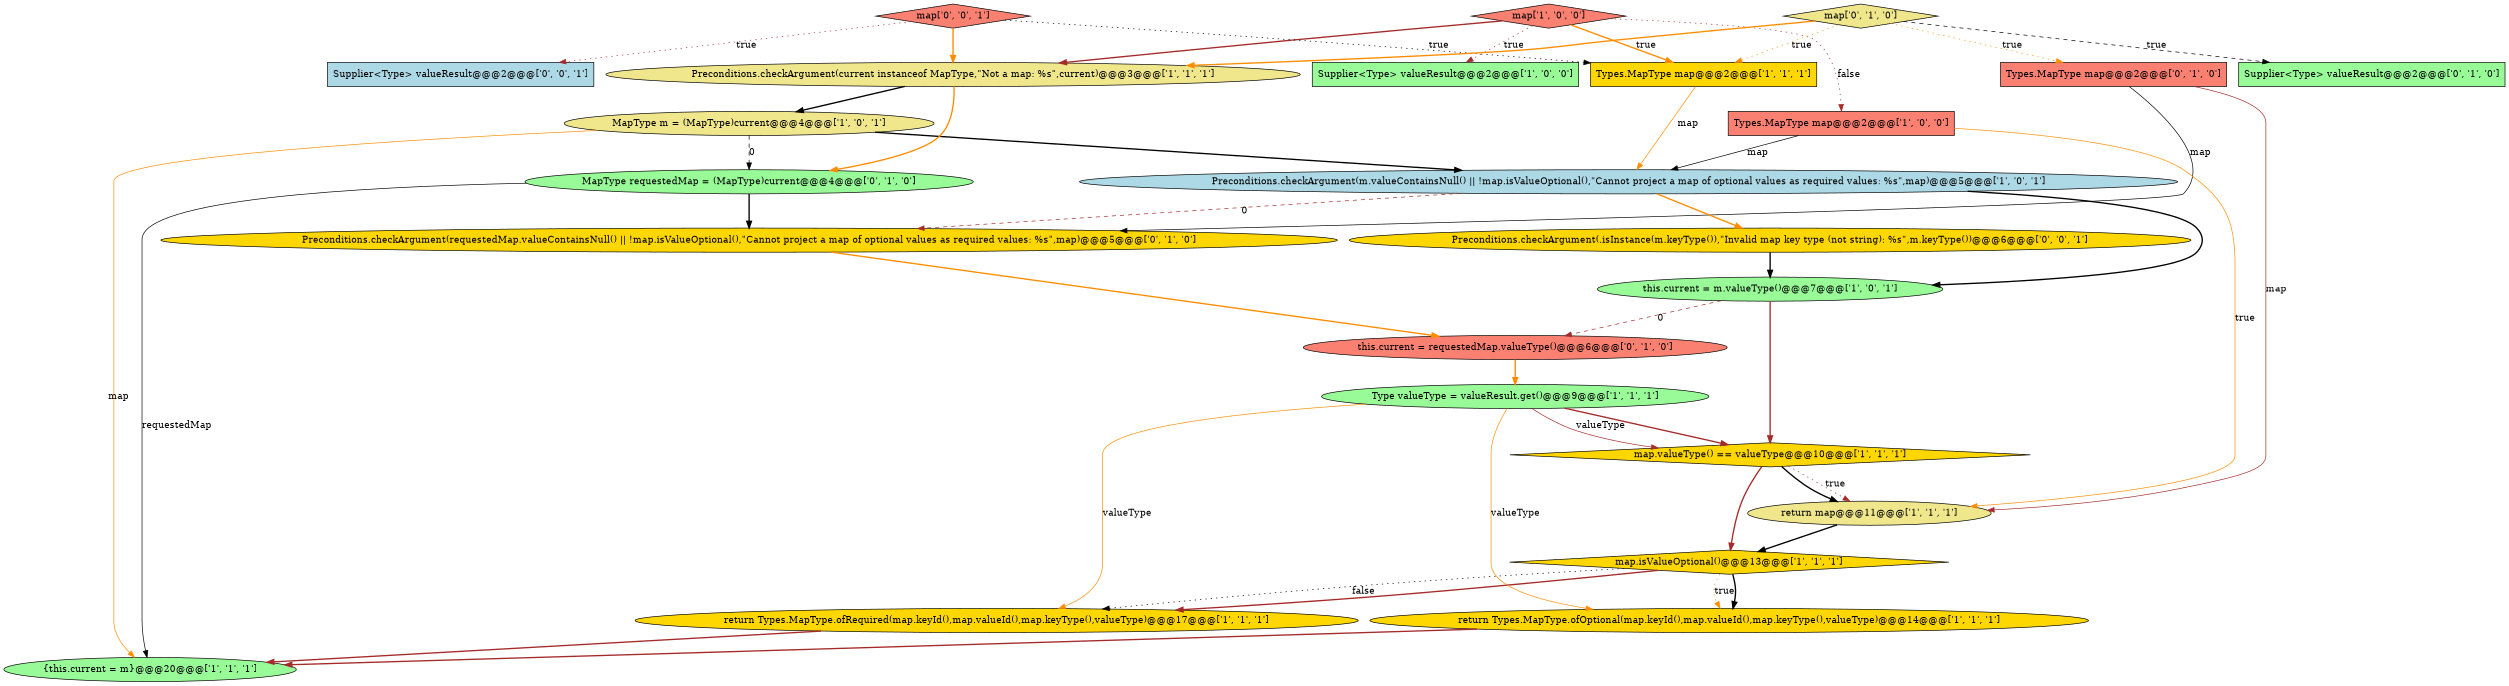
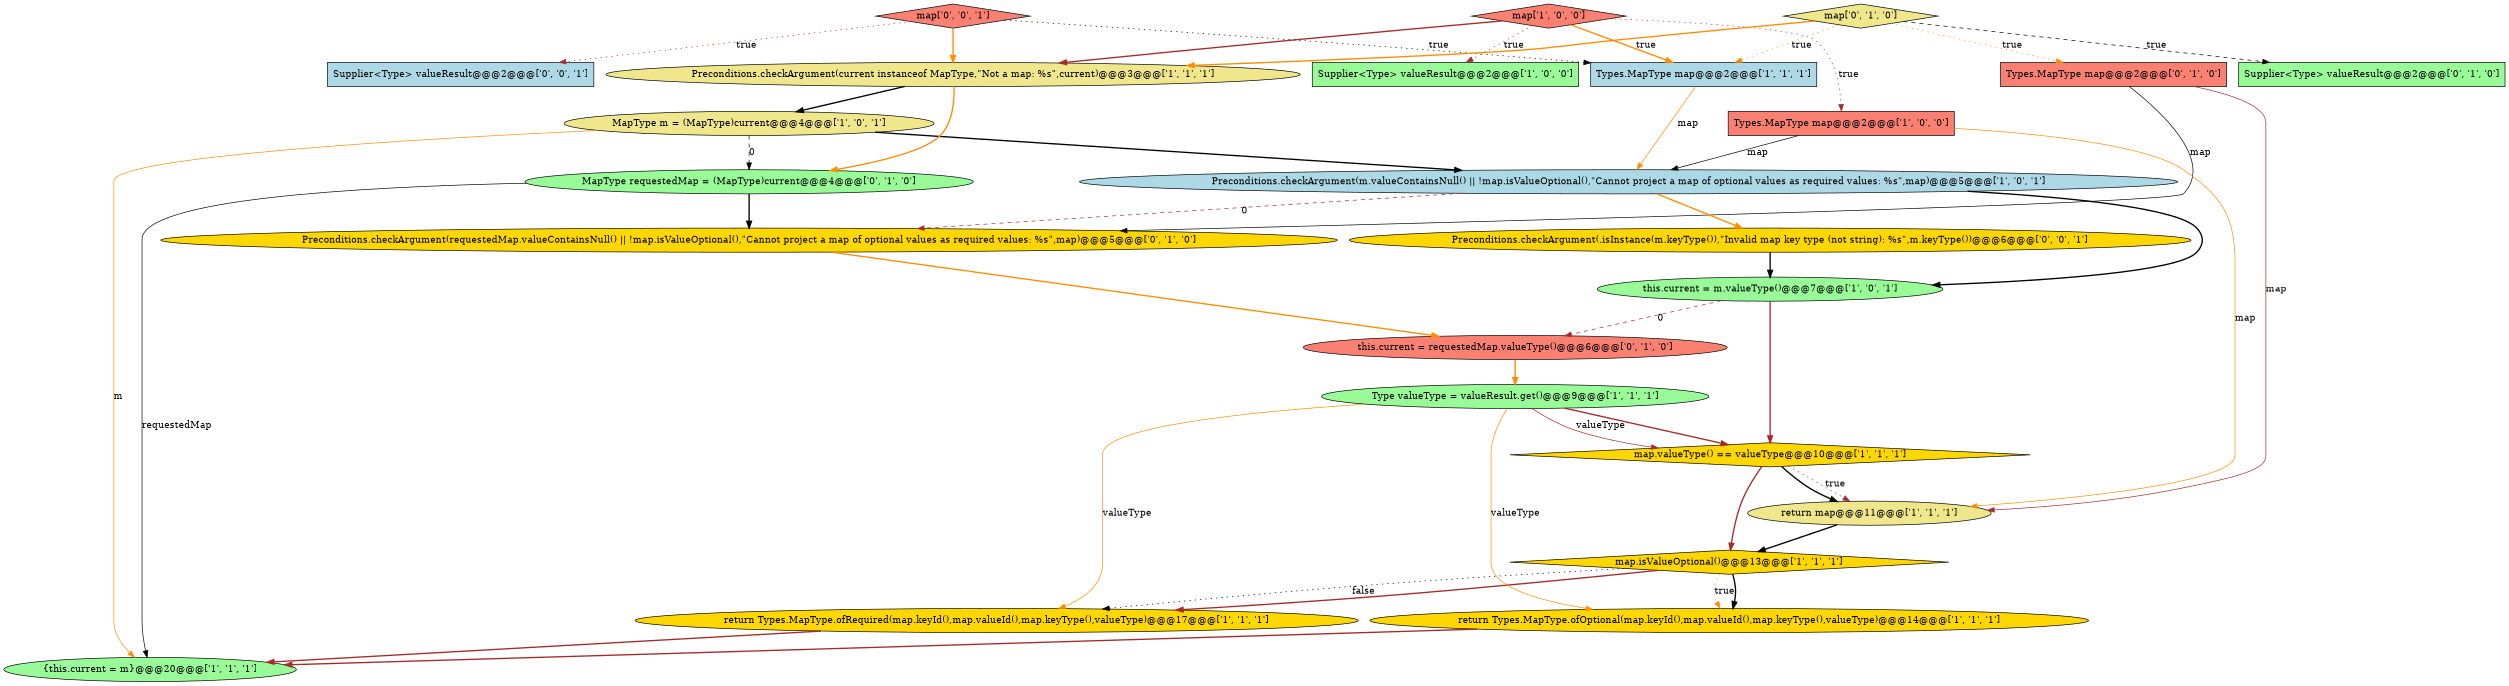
(1704, 74) -> (1704, 74)
(1849, 74) -> (1849, 74)
(2245, 318) -> (2245, 318)
(119, 396) -> (119, 396)
